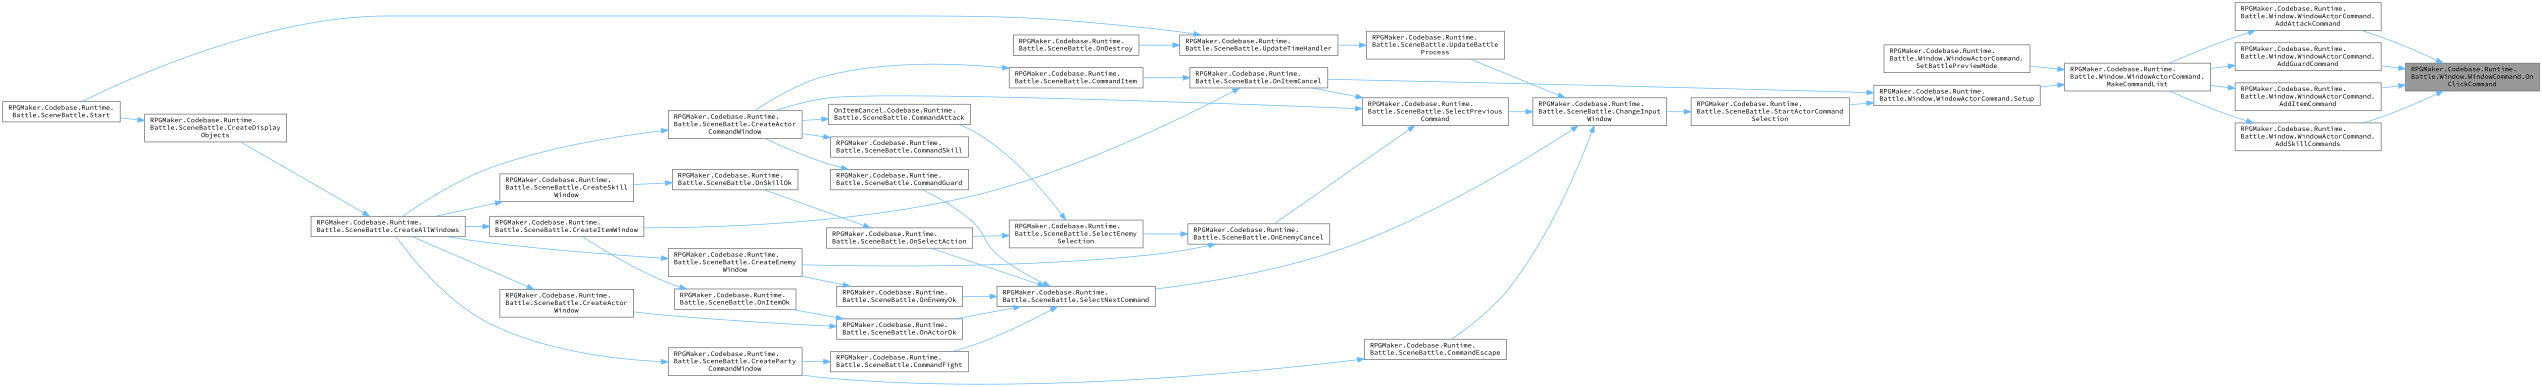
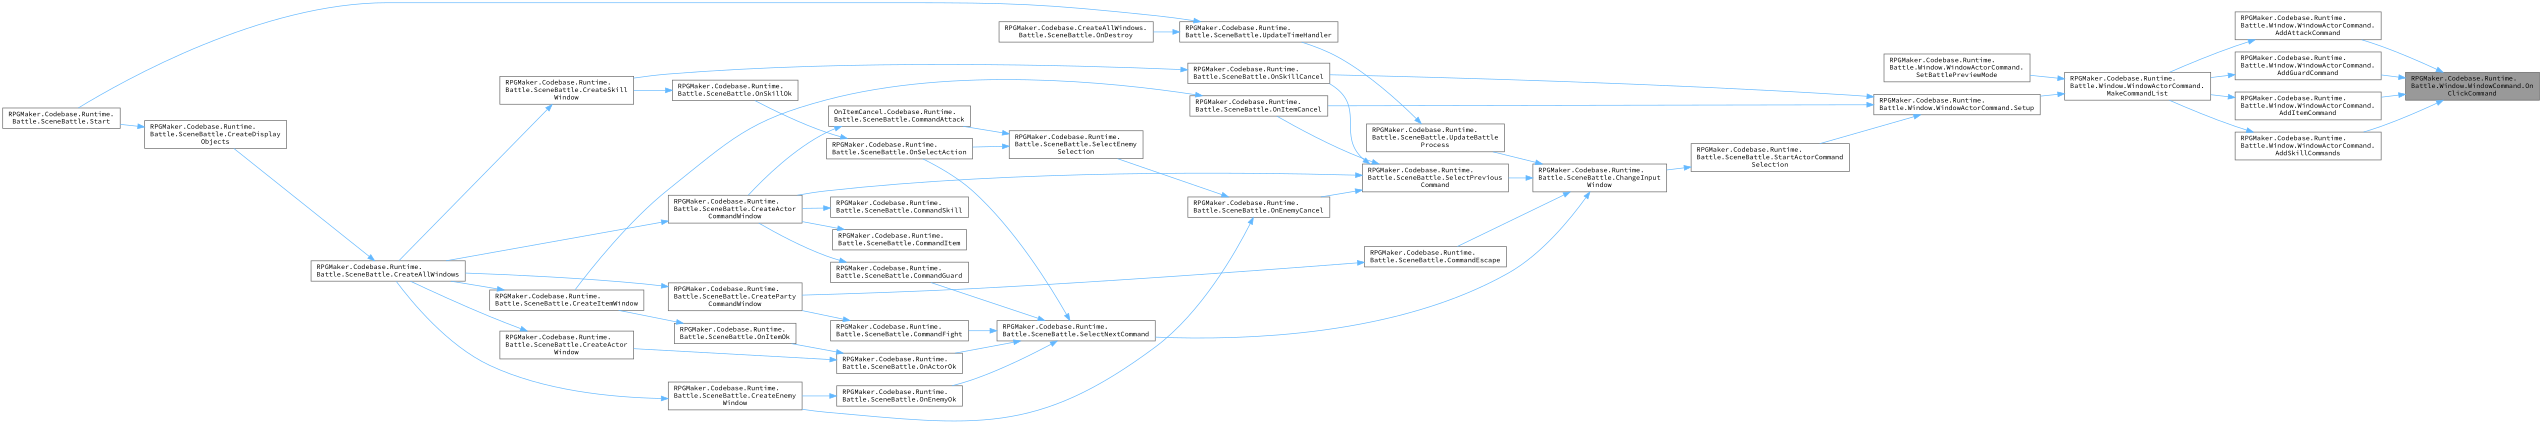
(1076, 45) -> (1076, 32)
none -> (1259, 73)
(1163, 78) -> none
